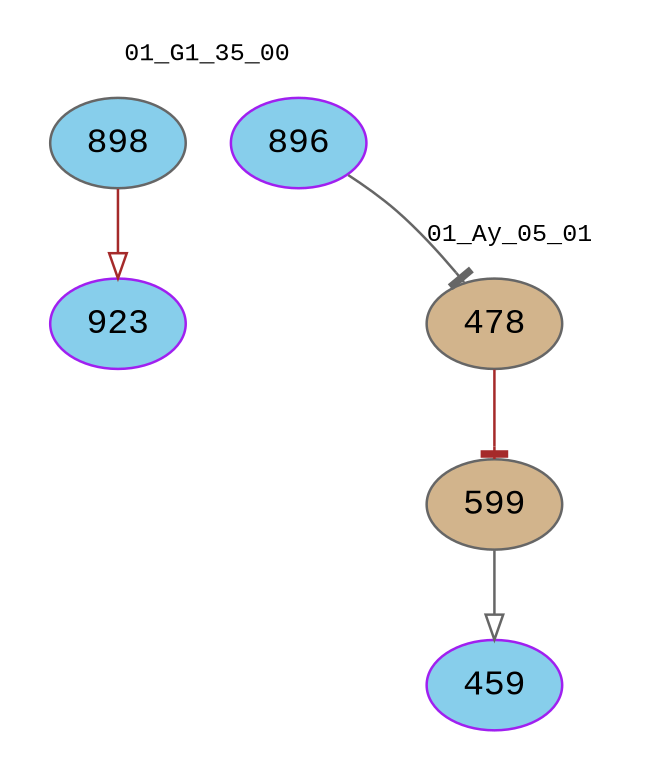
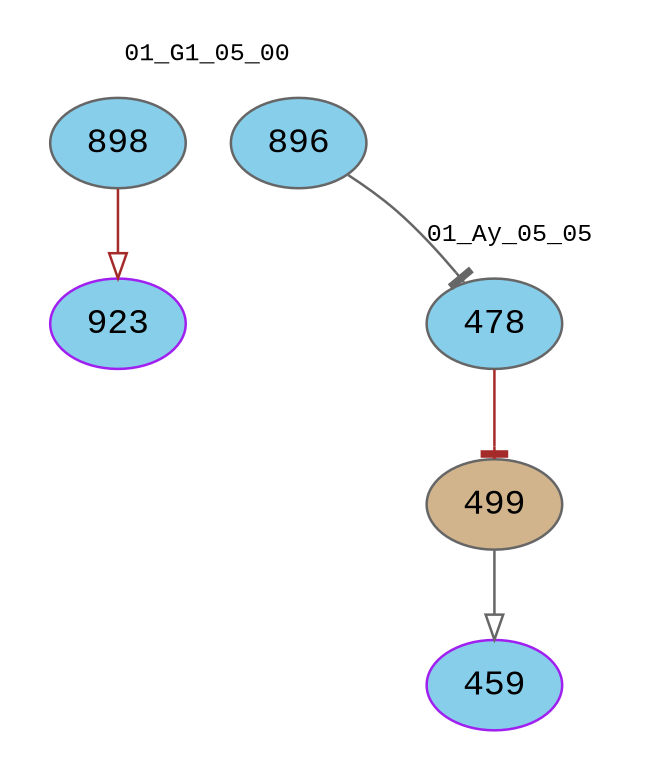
(208, 54) -> (208, 54)
(299, 143) -> (299, 143)
(511, 235) -> (511, 235)
(494, 324) -> (494, 324)
(494, 504) -> (494, 504)
